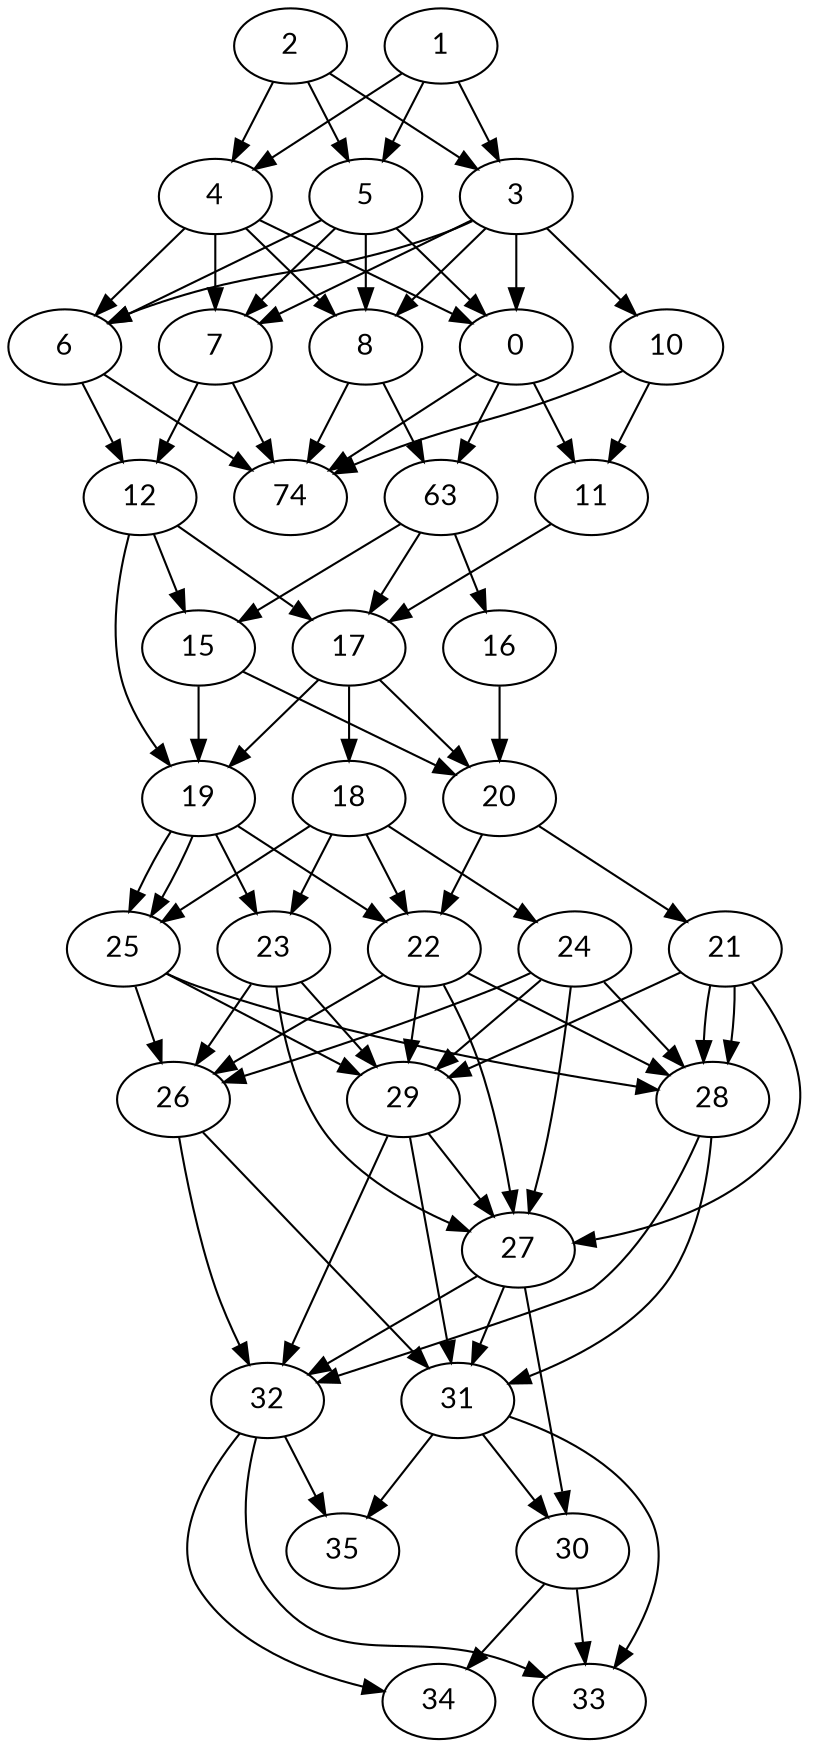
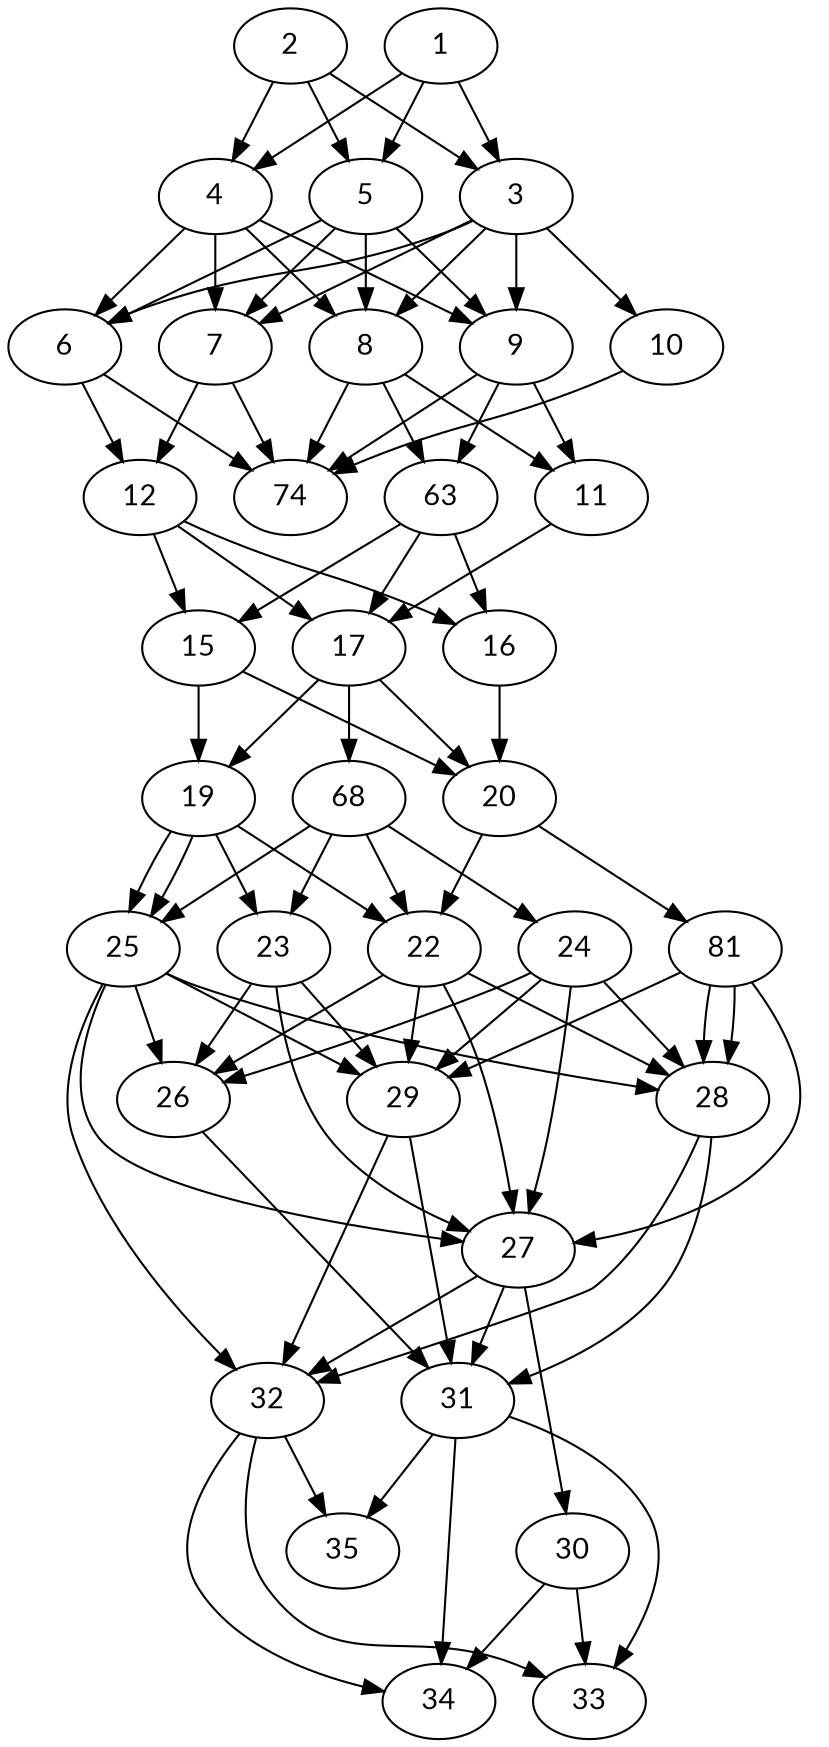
(516, 347) -> (516, 347)
(634, 413) -> (464, 412)
(116, 645) -> (303, 567)
(349, 798) -> (349, 798)
(725, 949) -> (725, 949)
(454, 1166) -> (186, 1185)
(202, 1243) -> (94, 1185)
(509, 1467) -> (449, 1540)
